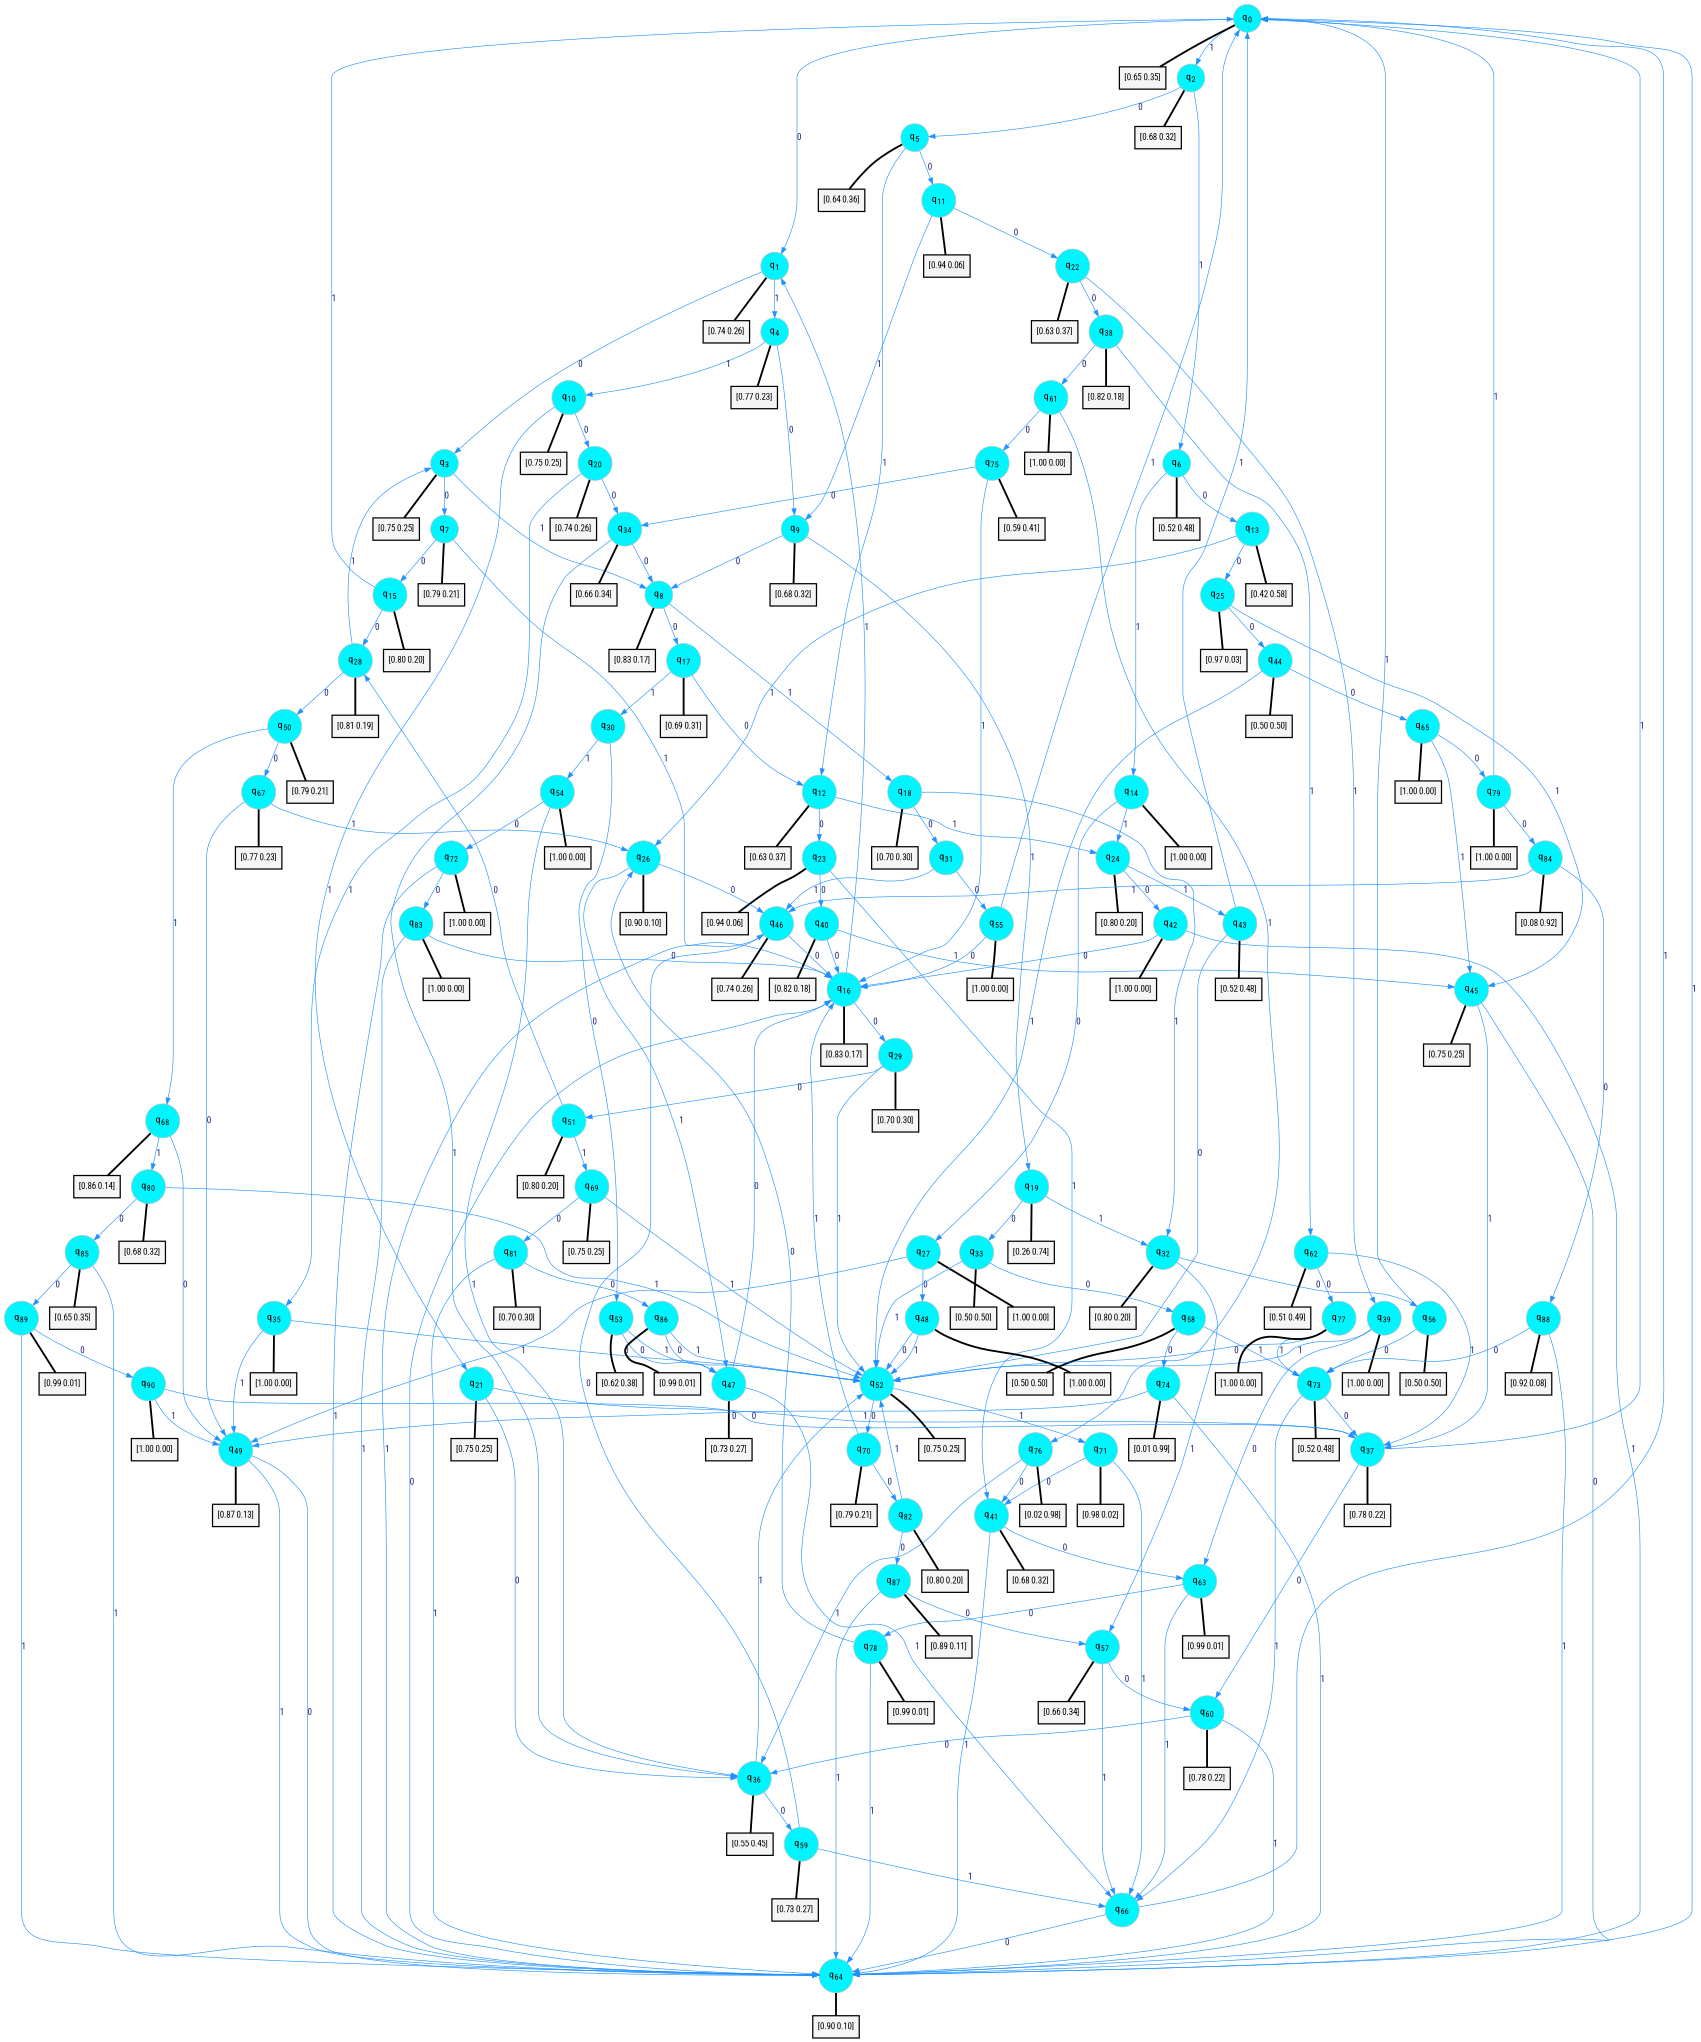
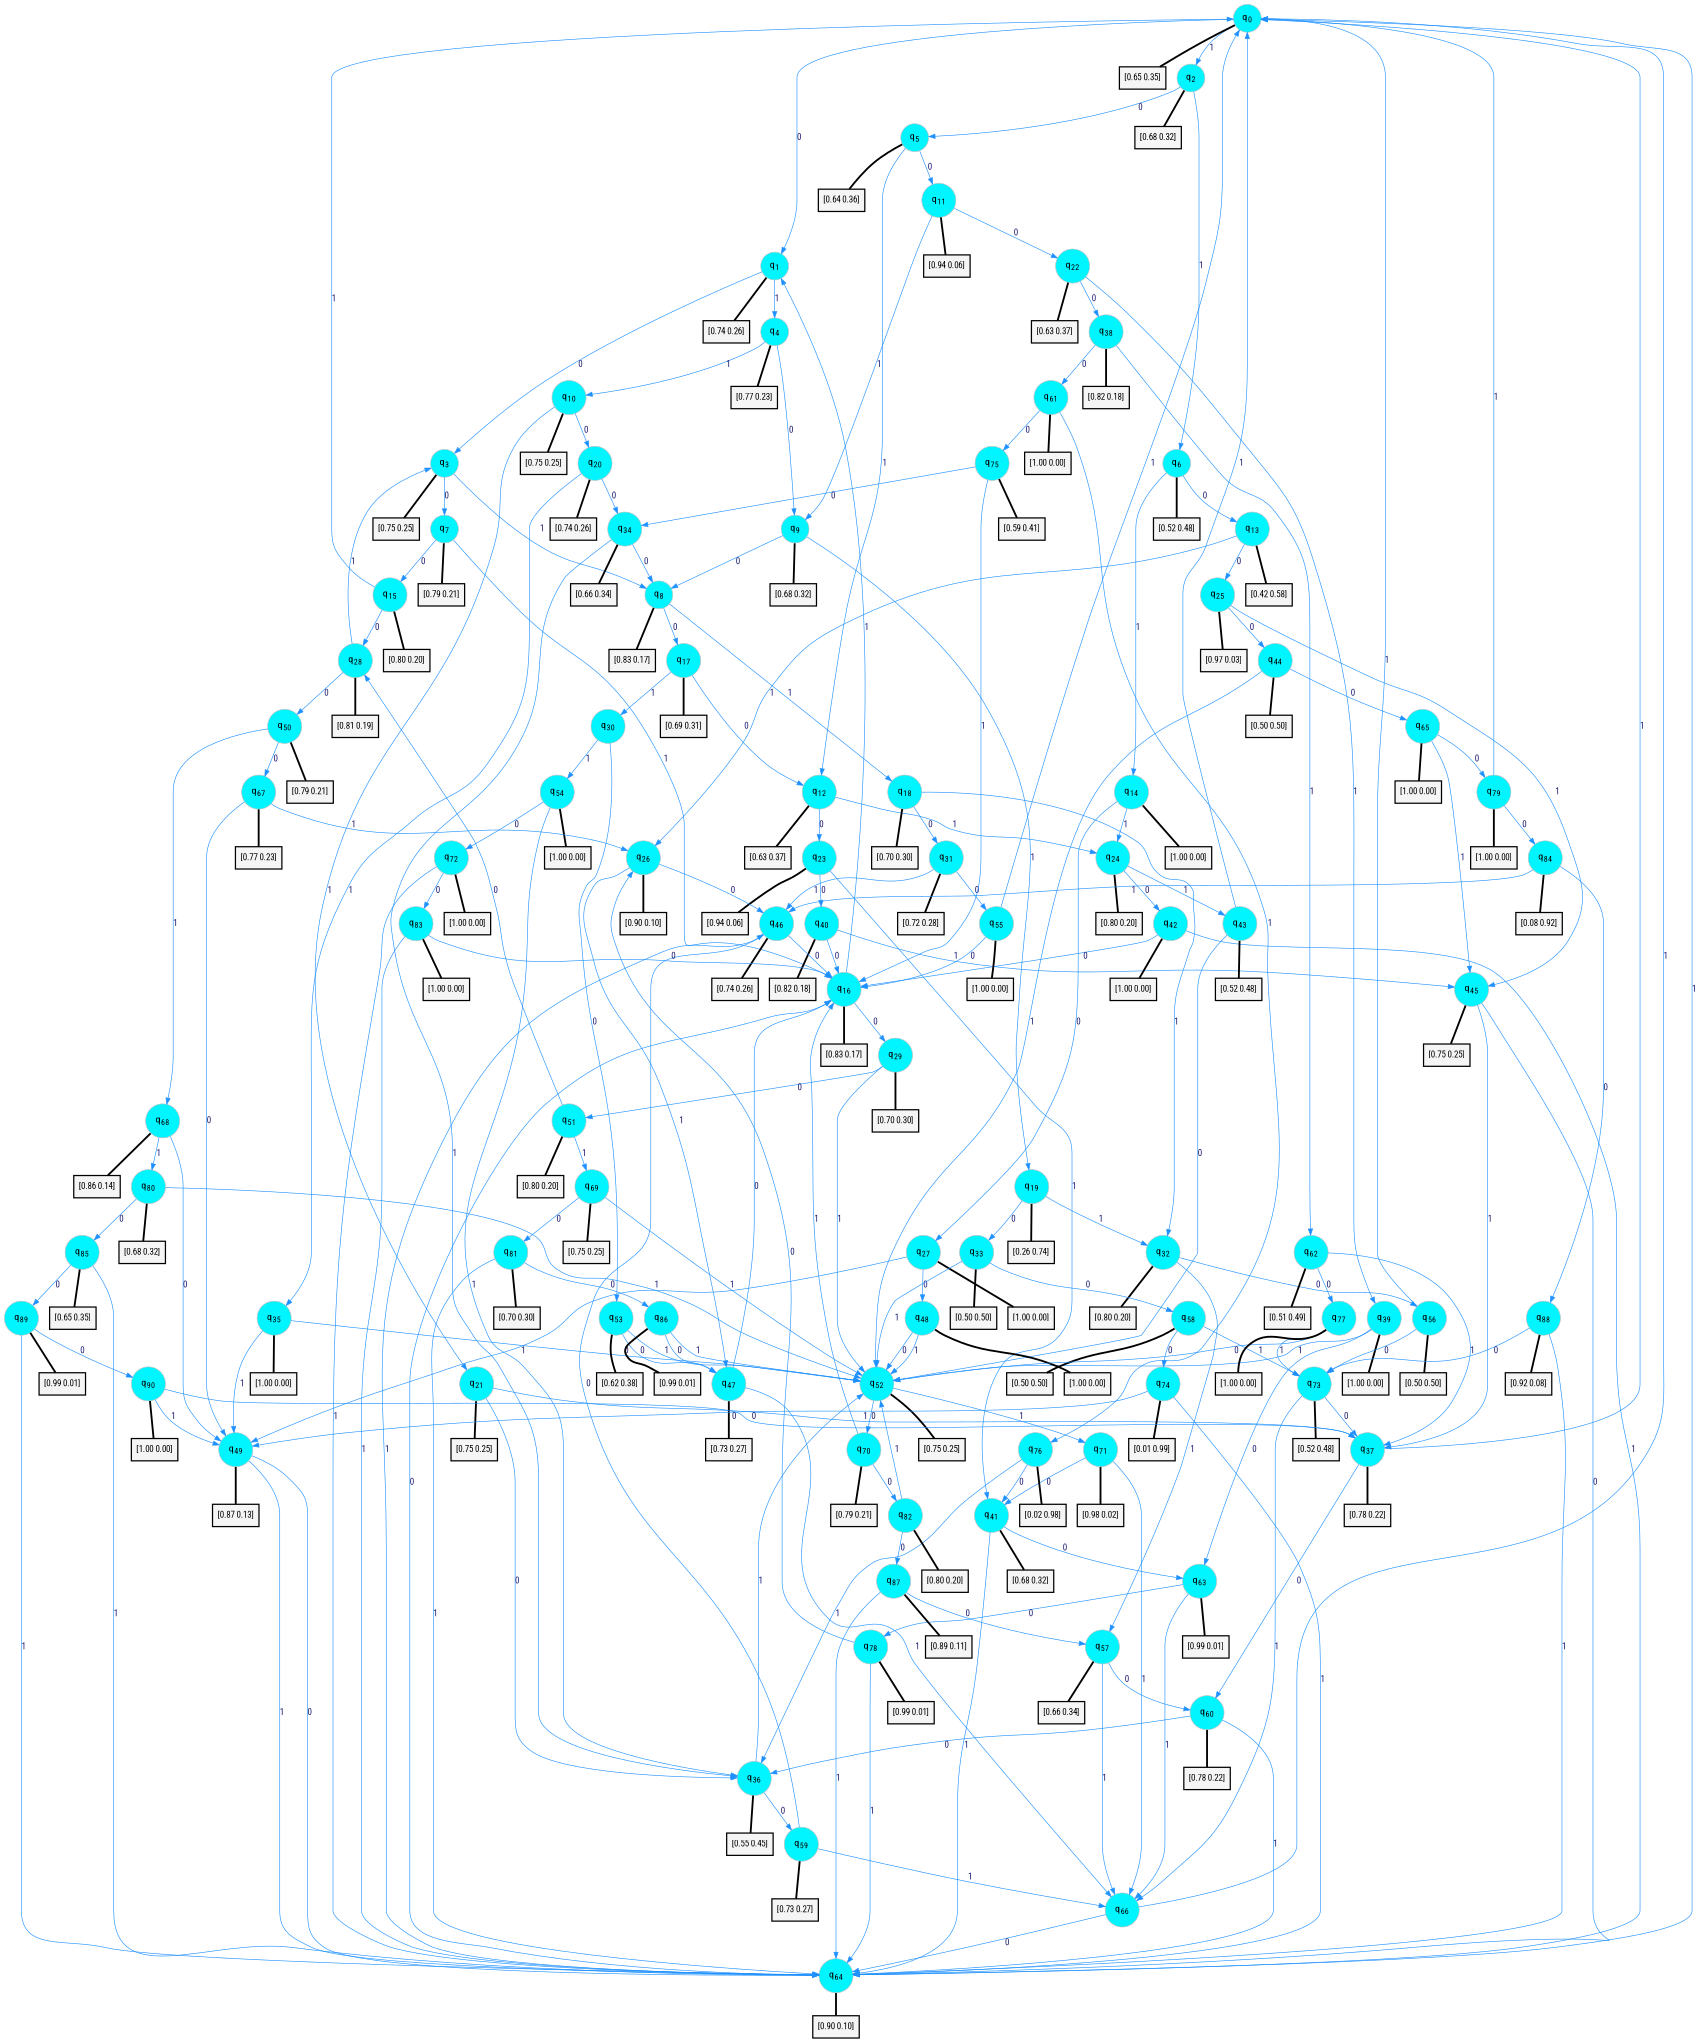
none -> (921, 924)
